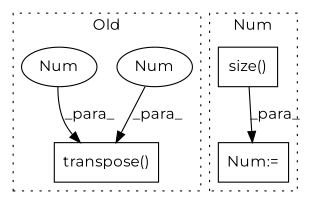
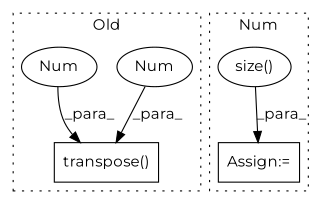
(248, 67) -> (255, 67)
(253, 162) -> (259, 162)
